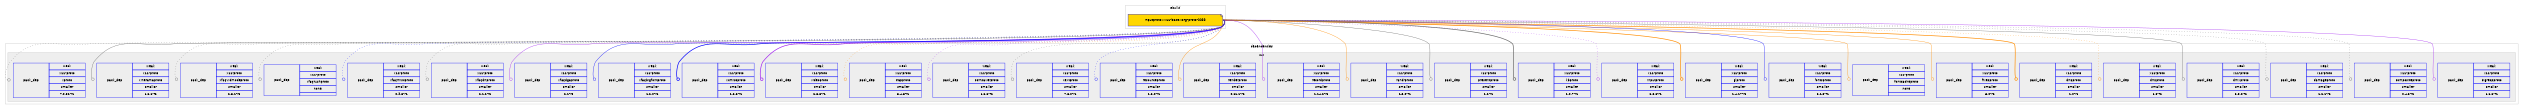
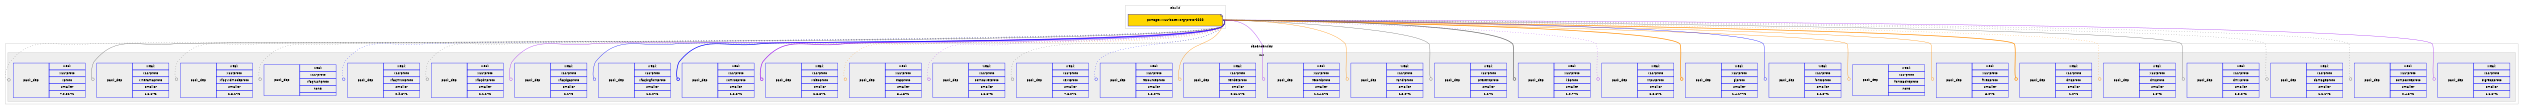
(1175, 20) -> (1175, 20)
